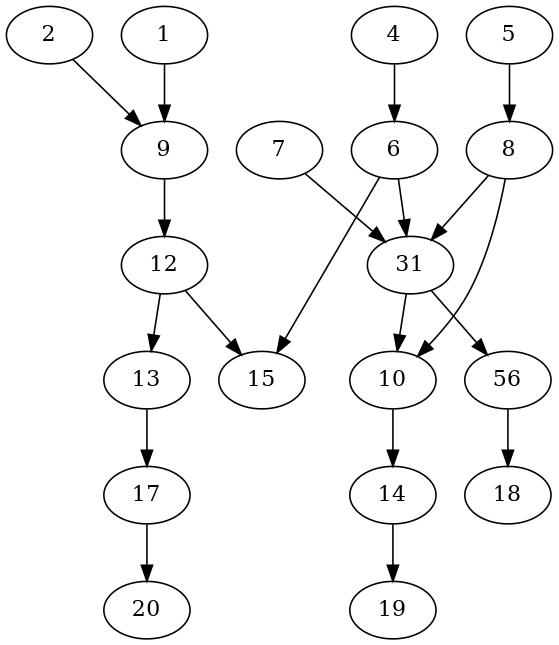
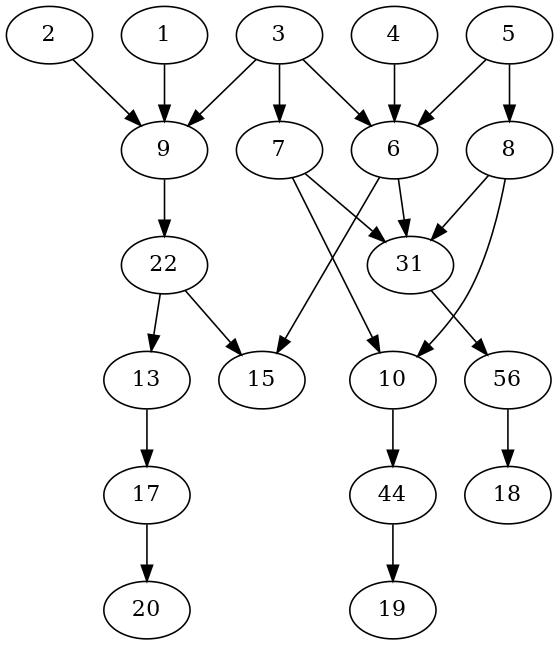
none -> (280, 35)
none -> (458, 87)
(165, 265) -> (165, 265)
(403, 314) -> (326, 246)
(393, 495) -> (393, 495)
